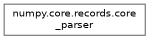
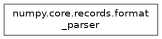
(75, 20) -> (81, 20)
